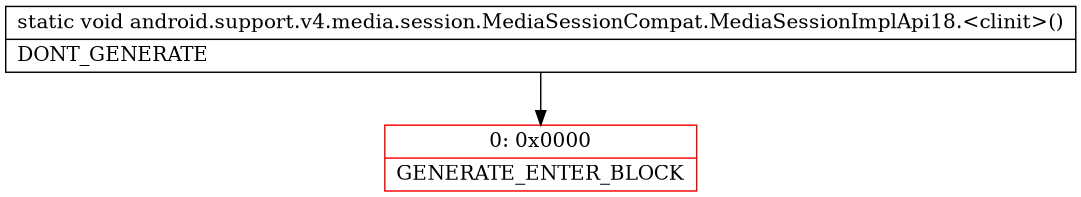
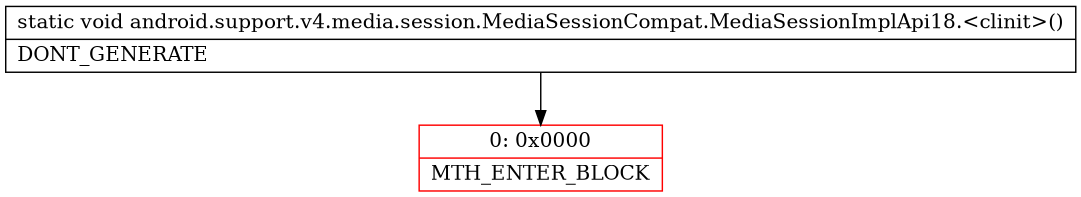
(541, 174) -> (541, 174)
